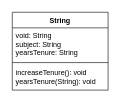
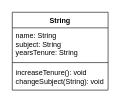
(36, 36) -> (37, 36)
(56, 73) -> (56, 73)
